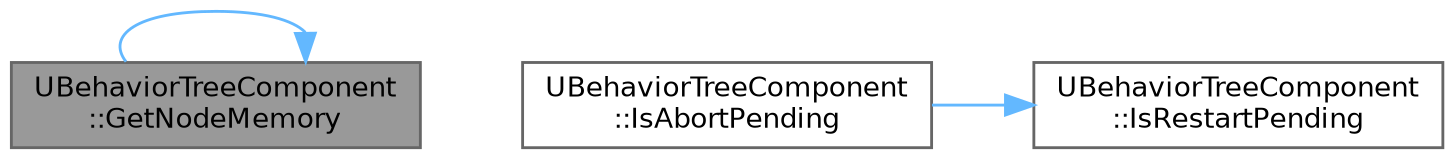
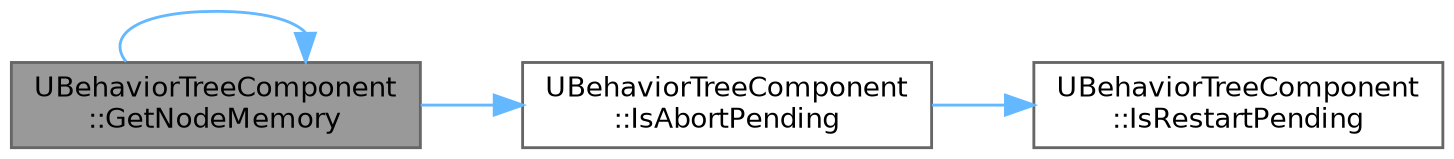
none -> (457, 105)
